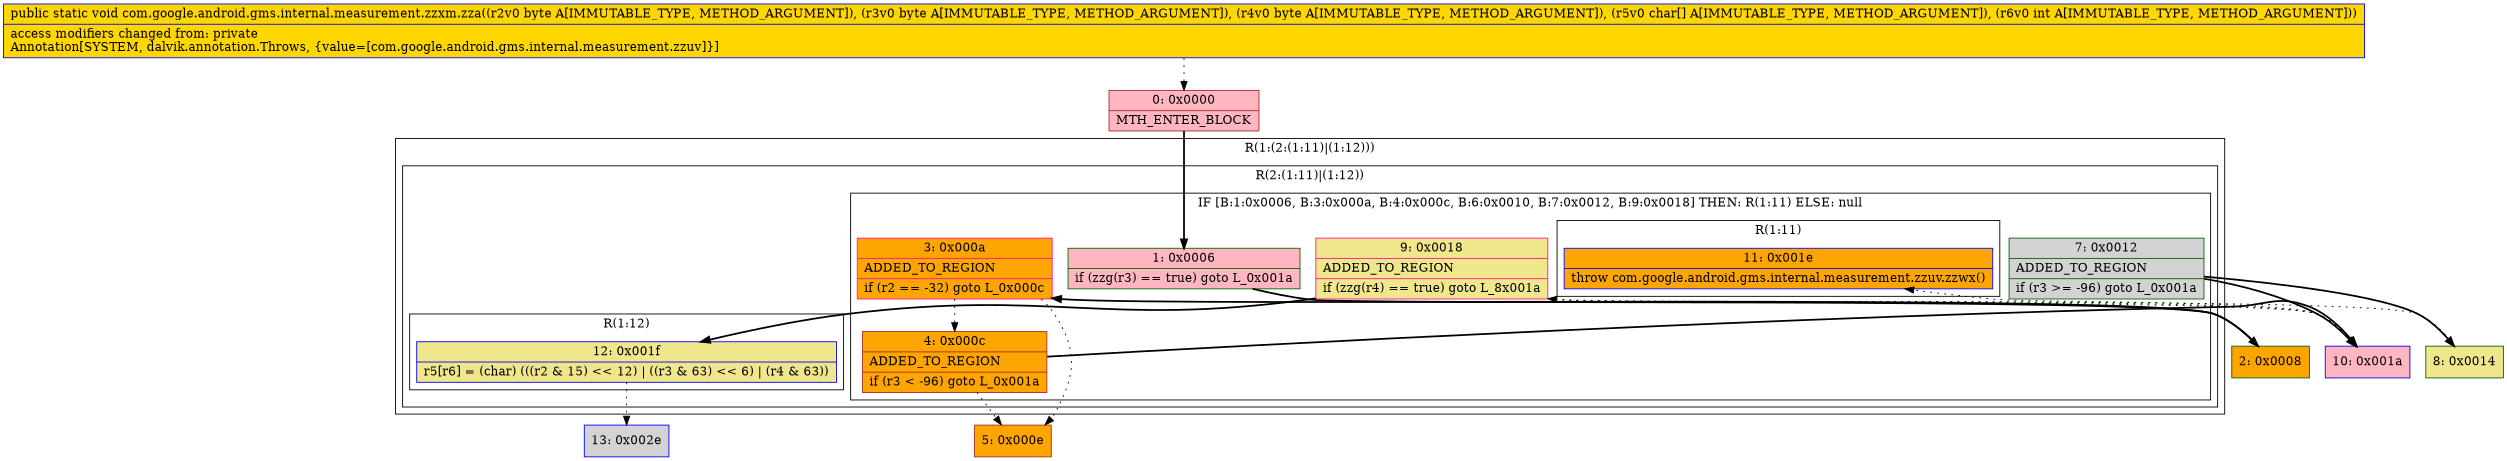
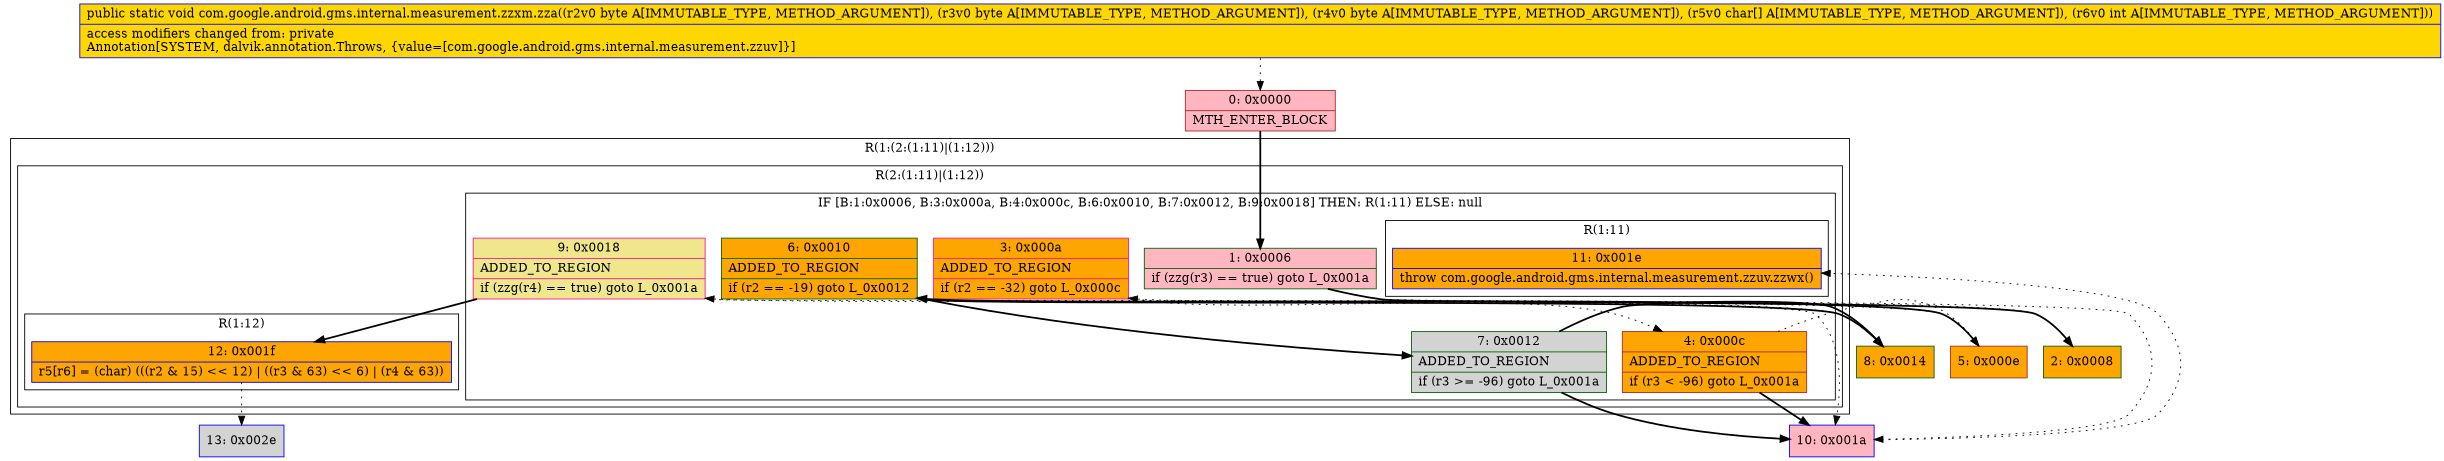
none -> (819, 269)
(1432, 288) -> (589, 288)
(1665, 302) -> (1611, 302)
(627, 362) -> (242, 362)
(2465, 362) -> (1895, 362)
